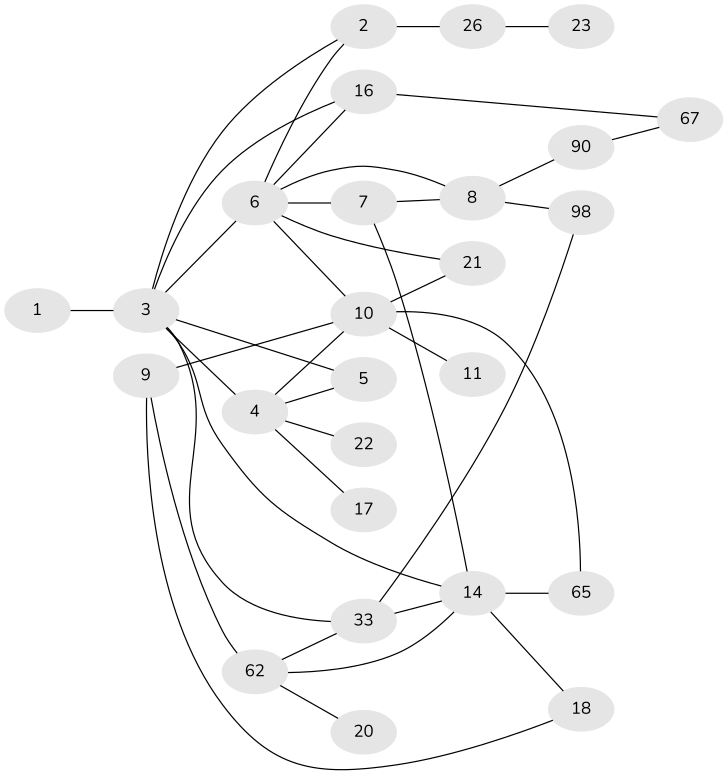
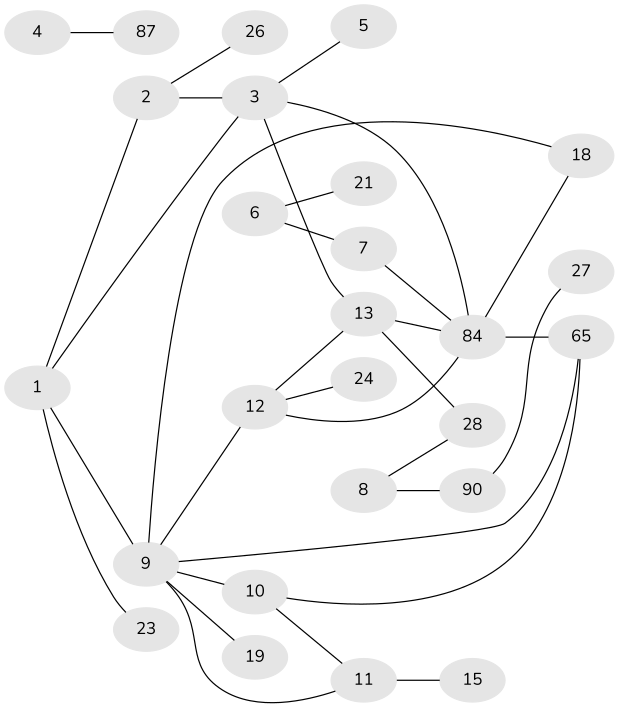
(527, 27) -> (75, 515)
(364, 92) -> none
(302, 107) -> (92, 243)
(690, 120) -> (581, 272)
(362, 166) -> none
(418, 201) -> none
(581, 213) -> (472, 425)
(201, 257) -> none
(309, 259) -> none
(418, 289) -> none
(208, 368) -> none
(303, 369) -> none
(310, 396) -> none
(364, 445) -> none
none -> (92, 476)
(364, 510) -> (146, 33)
none -> (434, 536)
(472, 593) -> (472, 337)
(364, 621) -> (364, 314)
none -> (255, 657)
(255, 672) -> (255, 407)
none -> (472, 680)
none -> (219, 687)
(364, 732) -> (364, 379)
